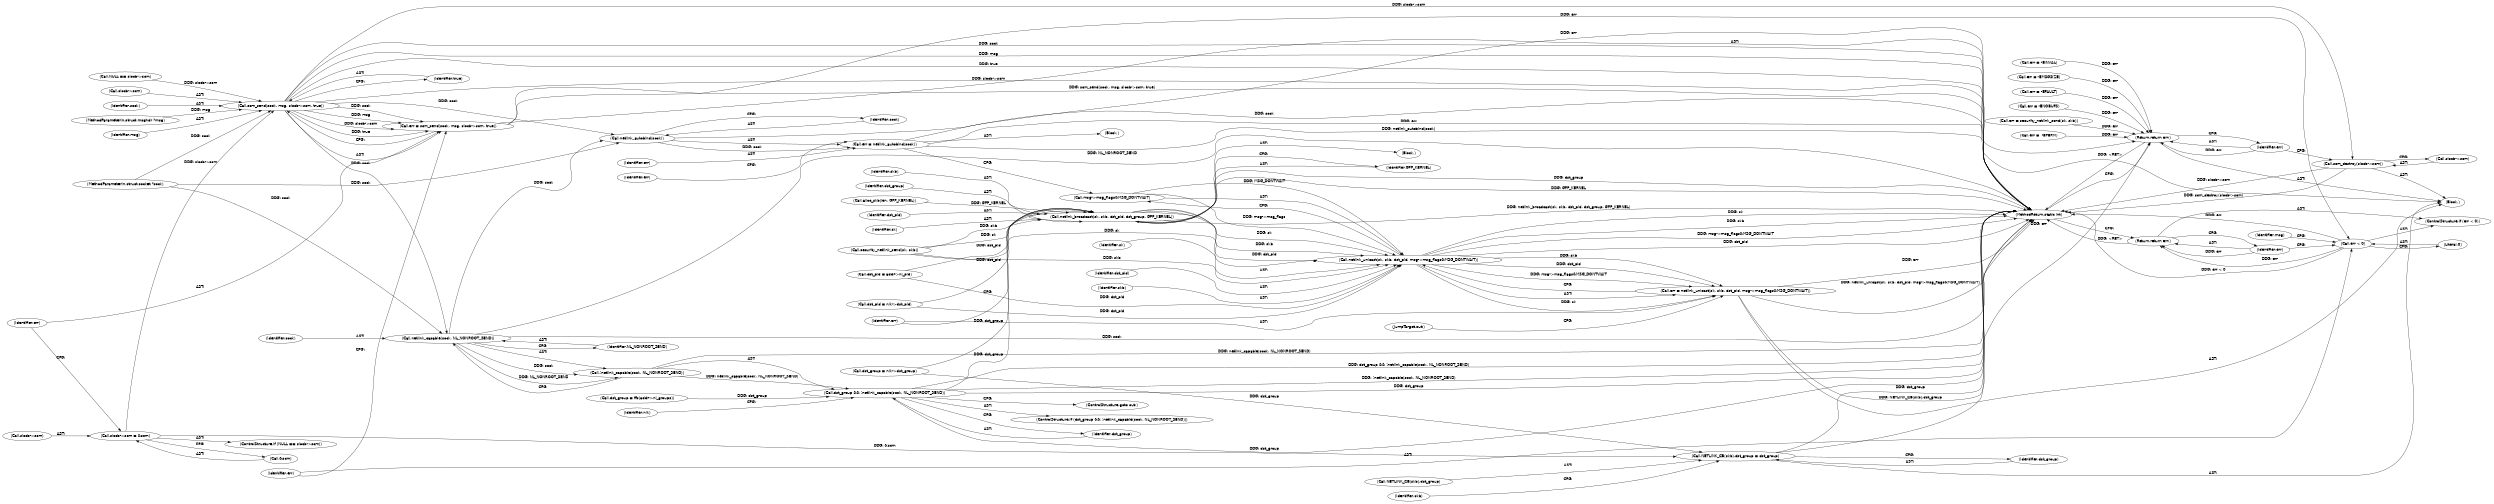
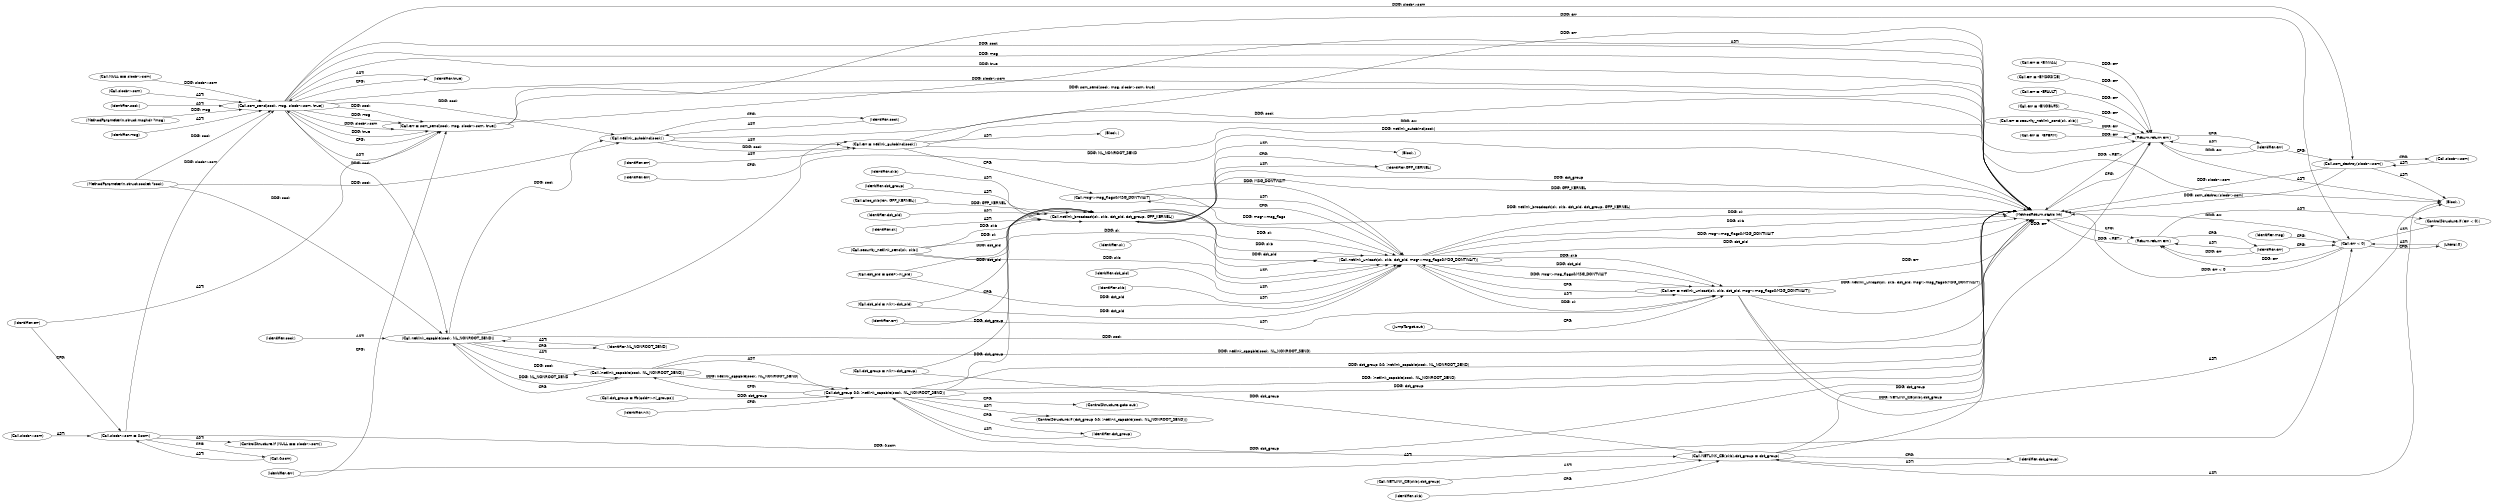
none -> (729, 391)
